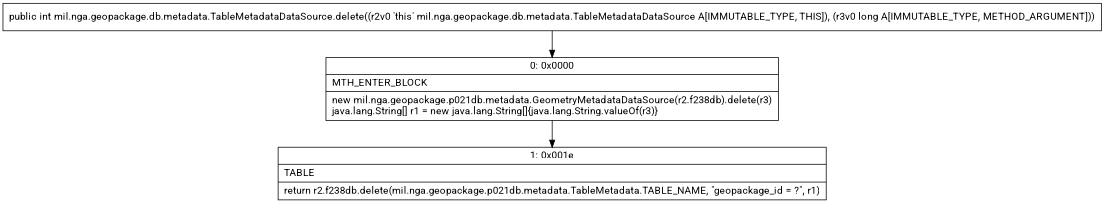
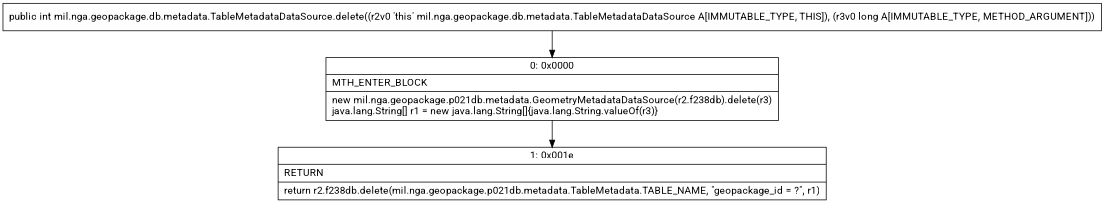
(300, 173) -> (304, 173)
